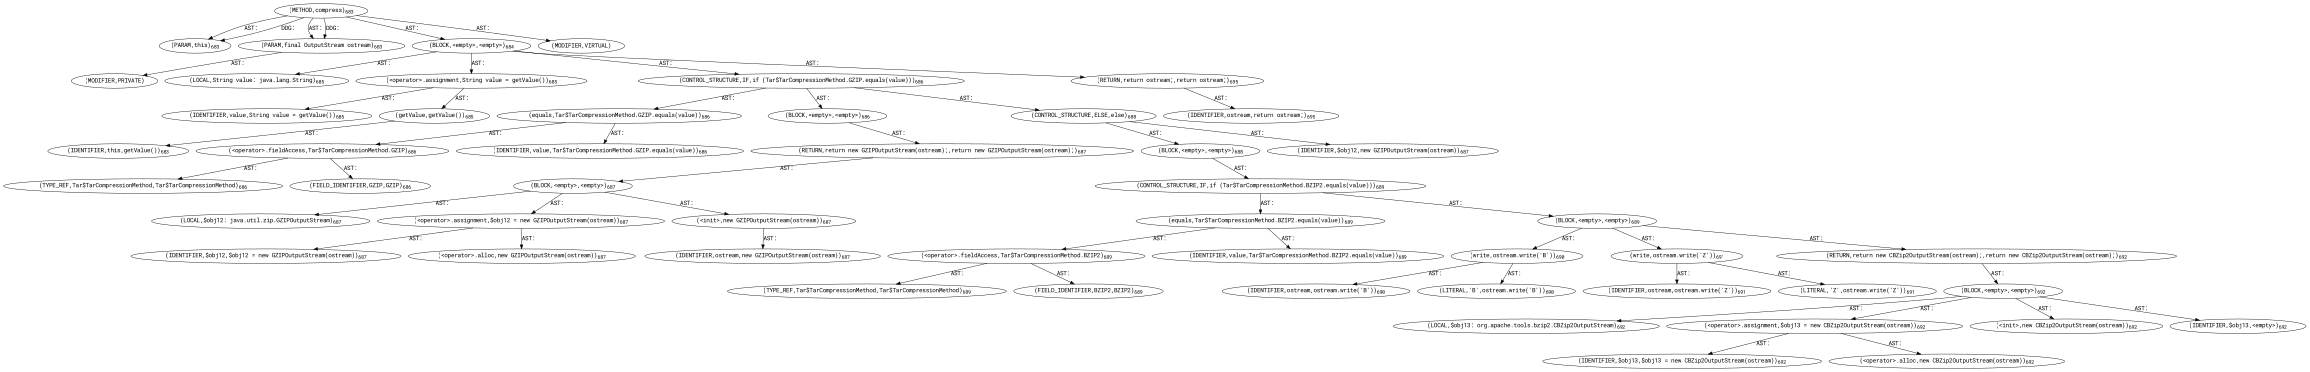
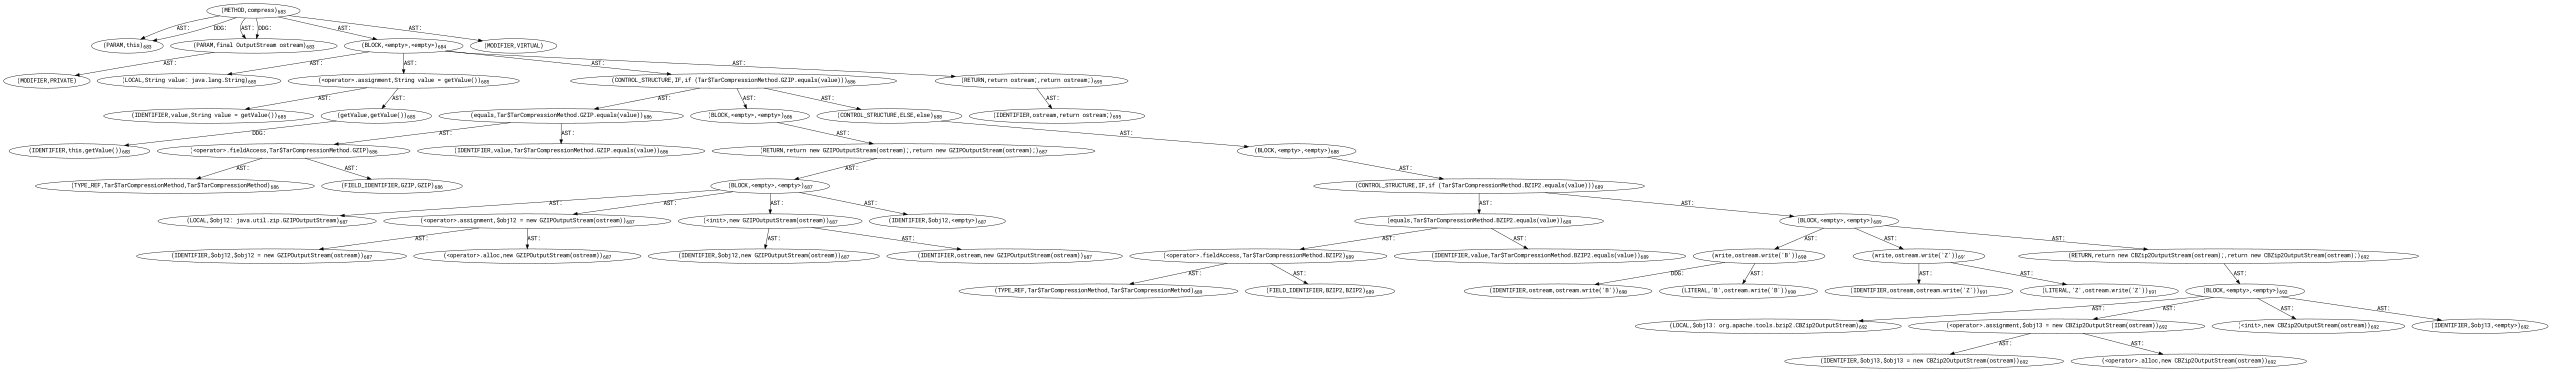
(1228, 133) -> (767, 237)
(314, 134) -> (261, 134)
none -> (937, 221)
(1437, 274) -> (1679, 274)
